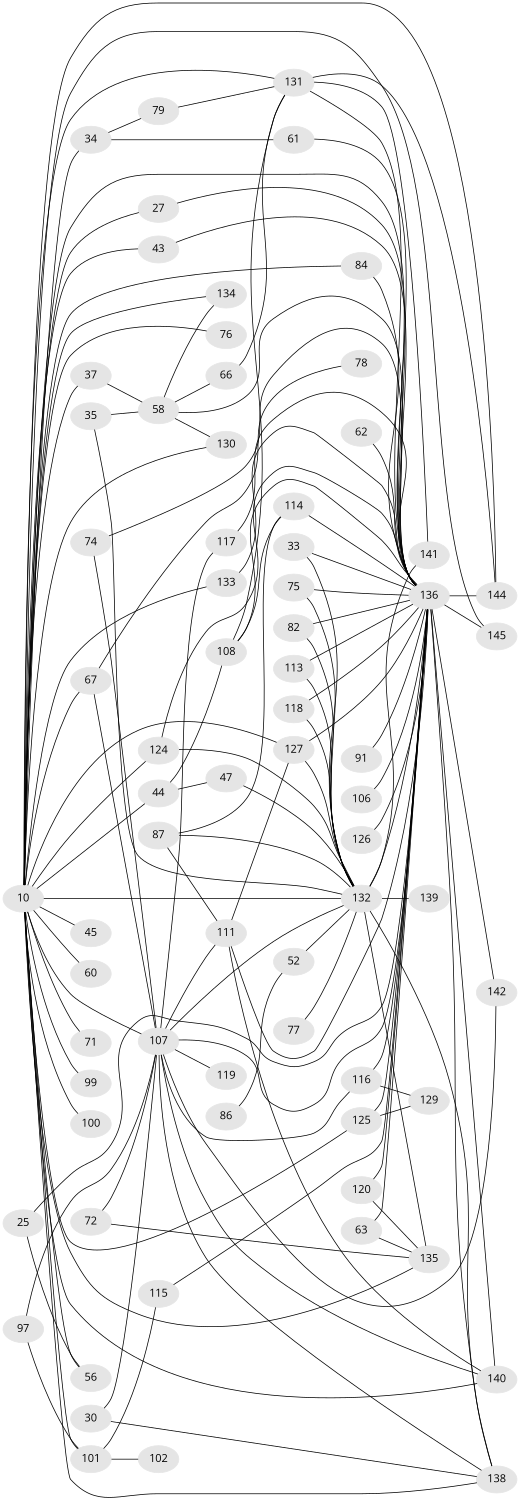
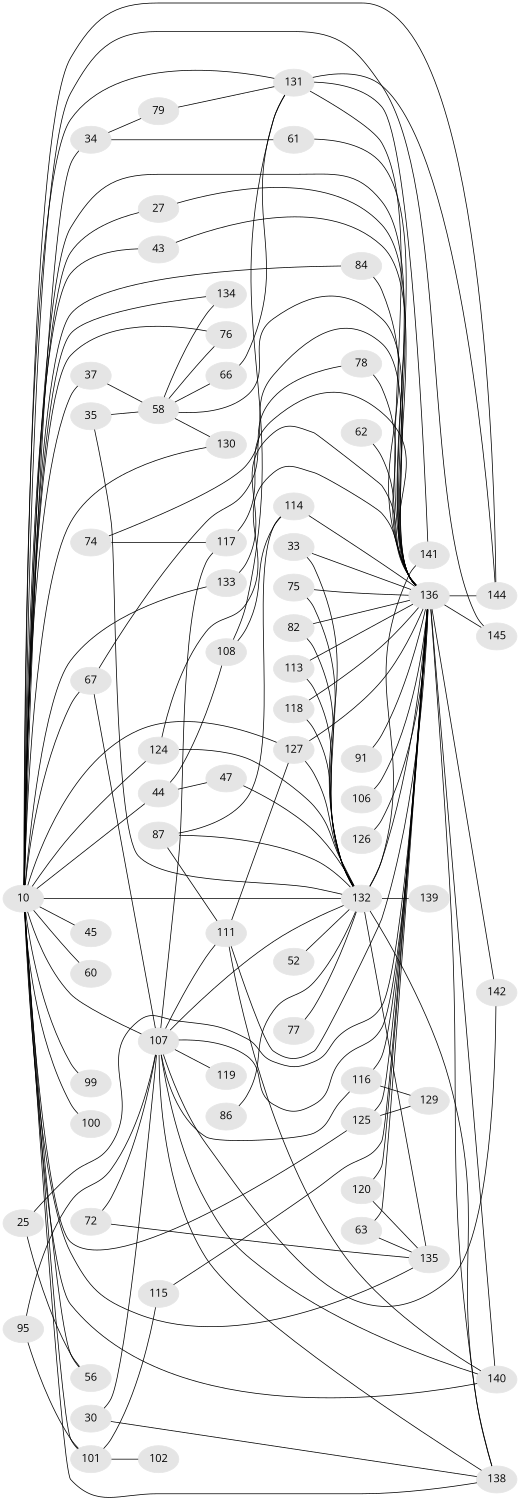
none -> (191, 372)
(282, 481) -> (394, 480)
(136, 862) -> (159, 543)
(261, 1040) -> (284, 1001)
(91, 1043) -> none
(23, 1329) -> (23, 1329)
